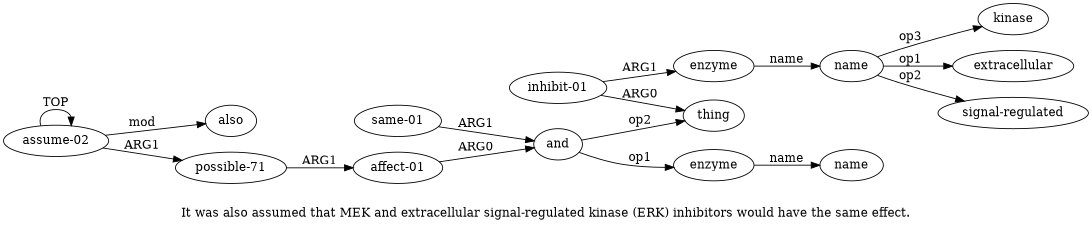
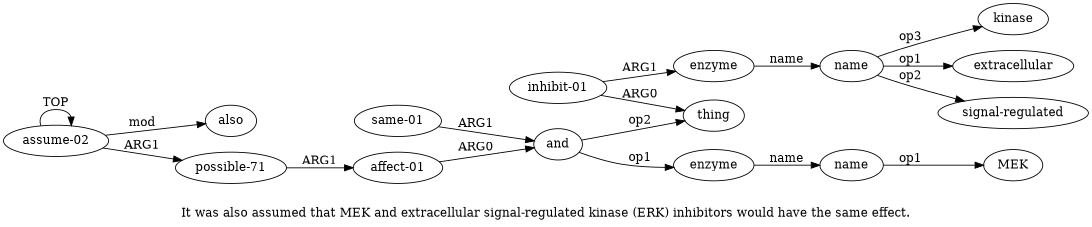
none -> (1013, 165)
